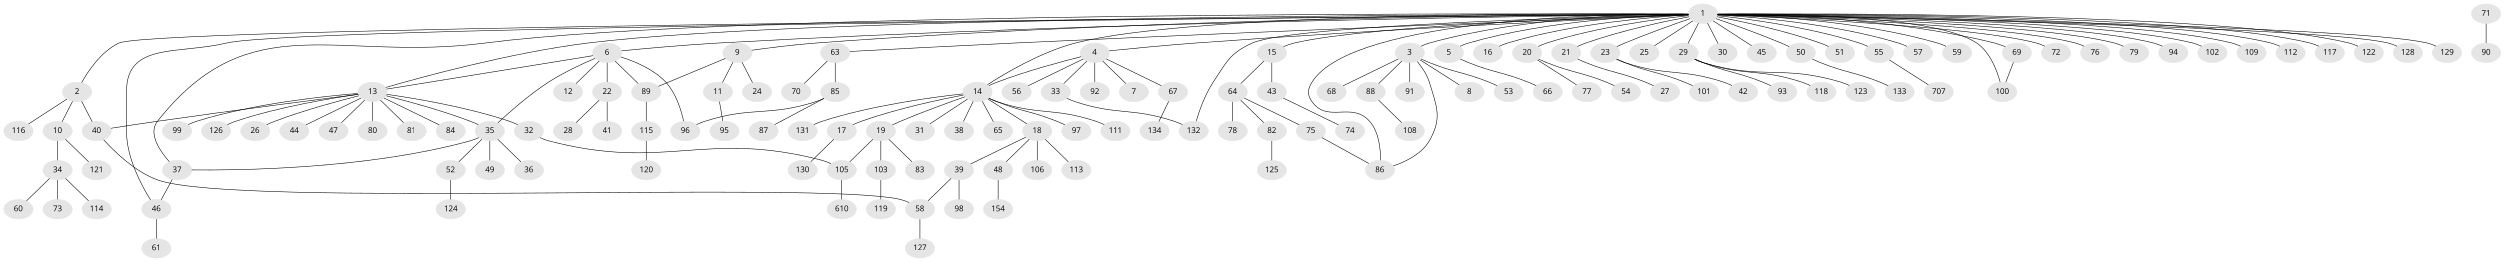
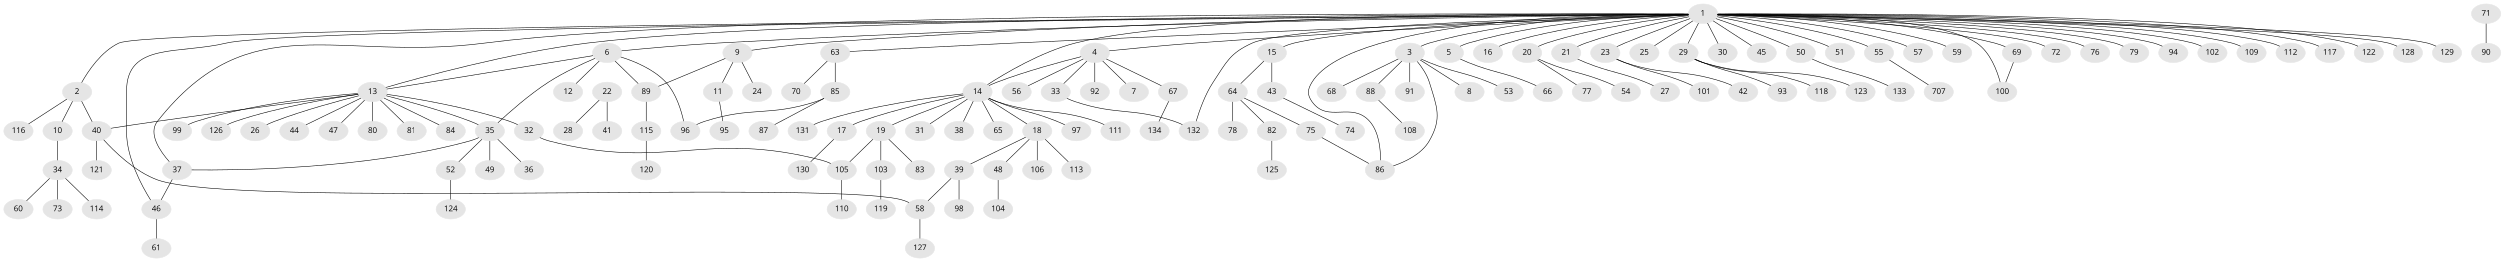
(607, 72) -> none
(77, 151) -> (97, 151)
(842, 209) -> (842, 209)
(998, 209) -> (998, 209)
